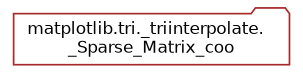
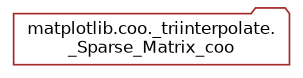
(152, 39) -> (152, 39)
